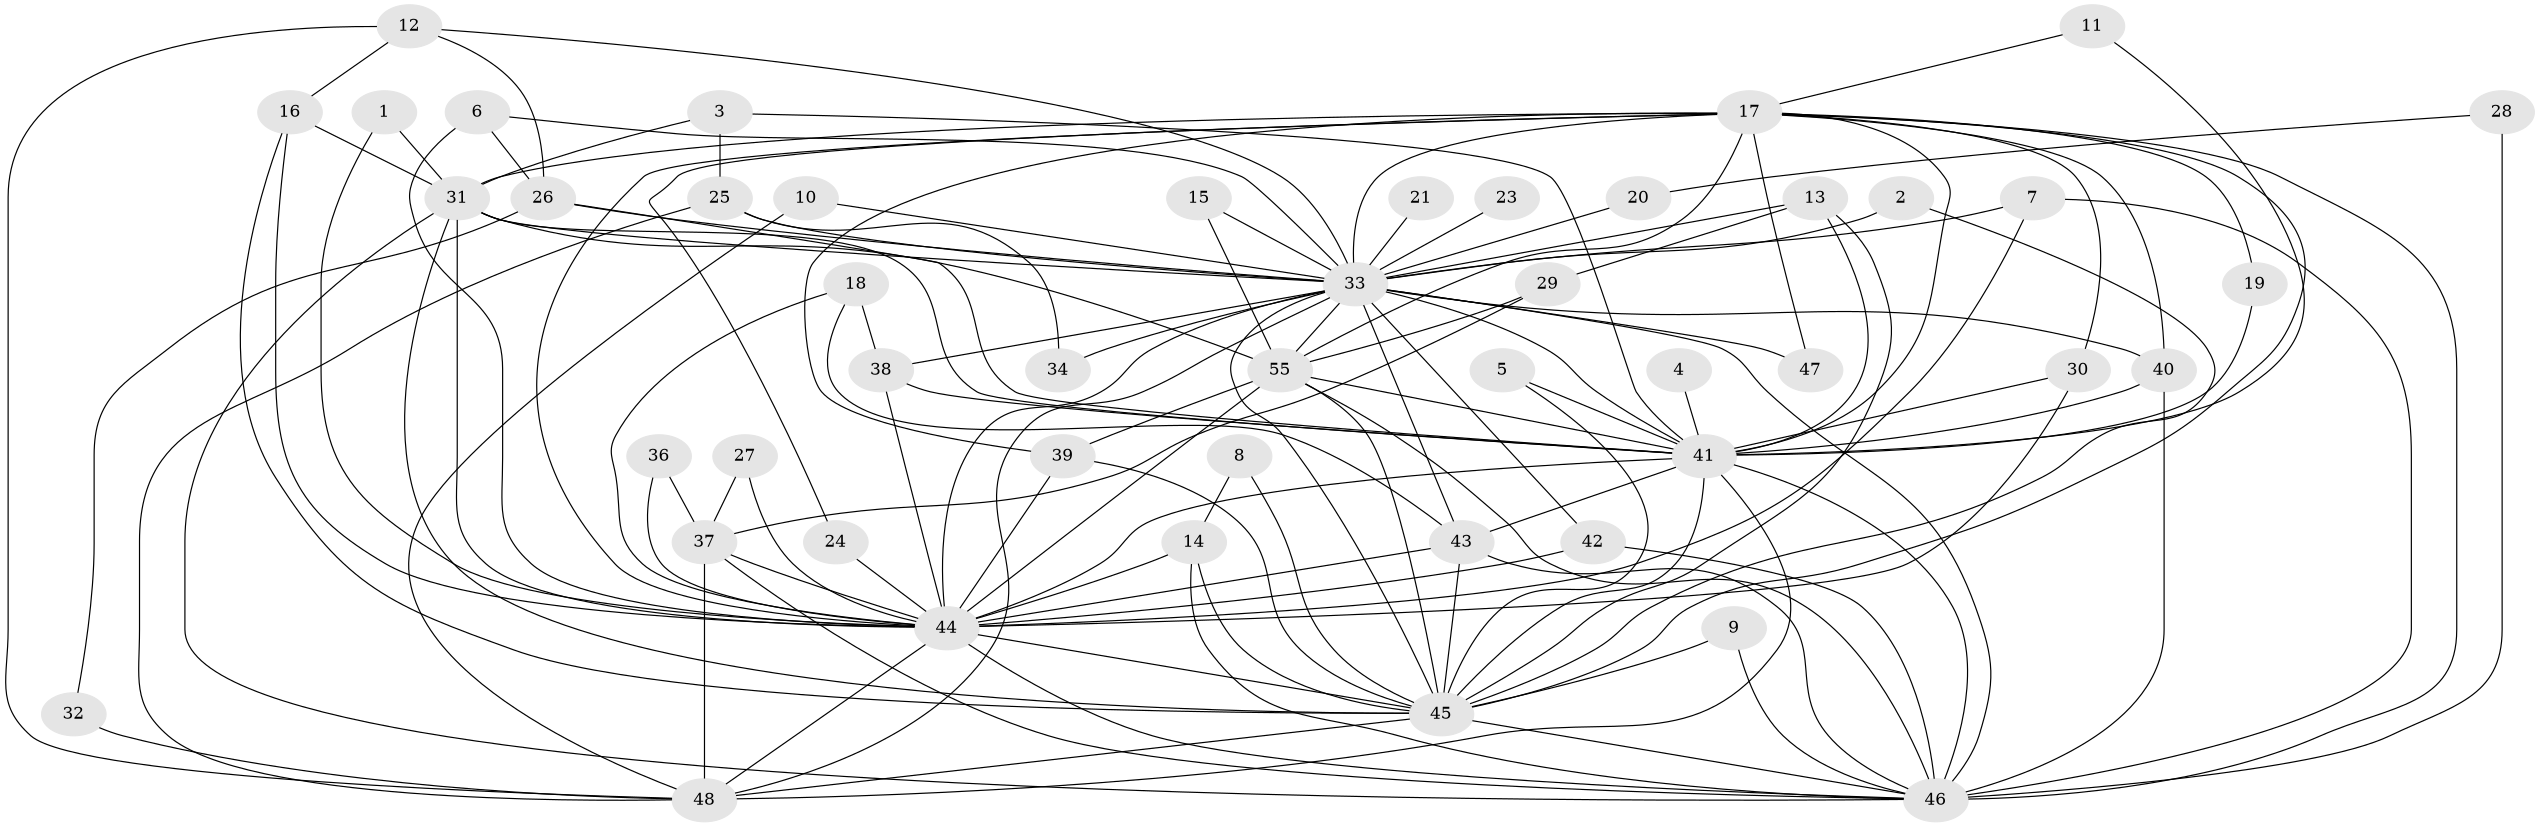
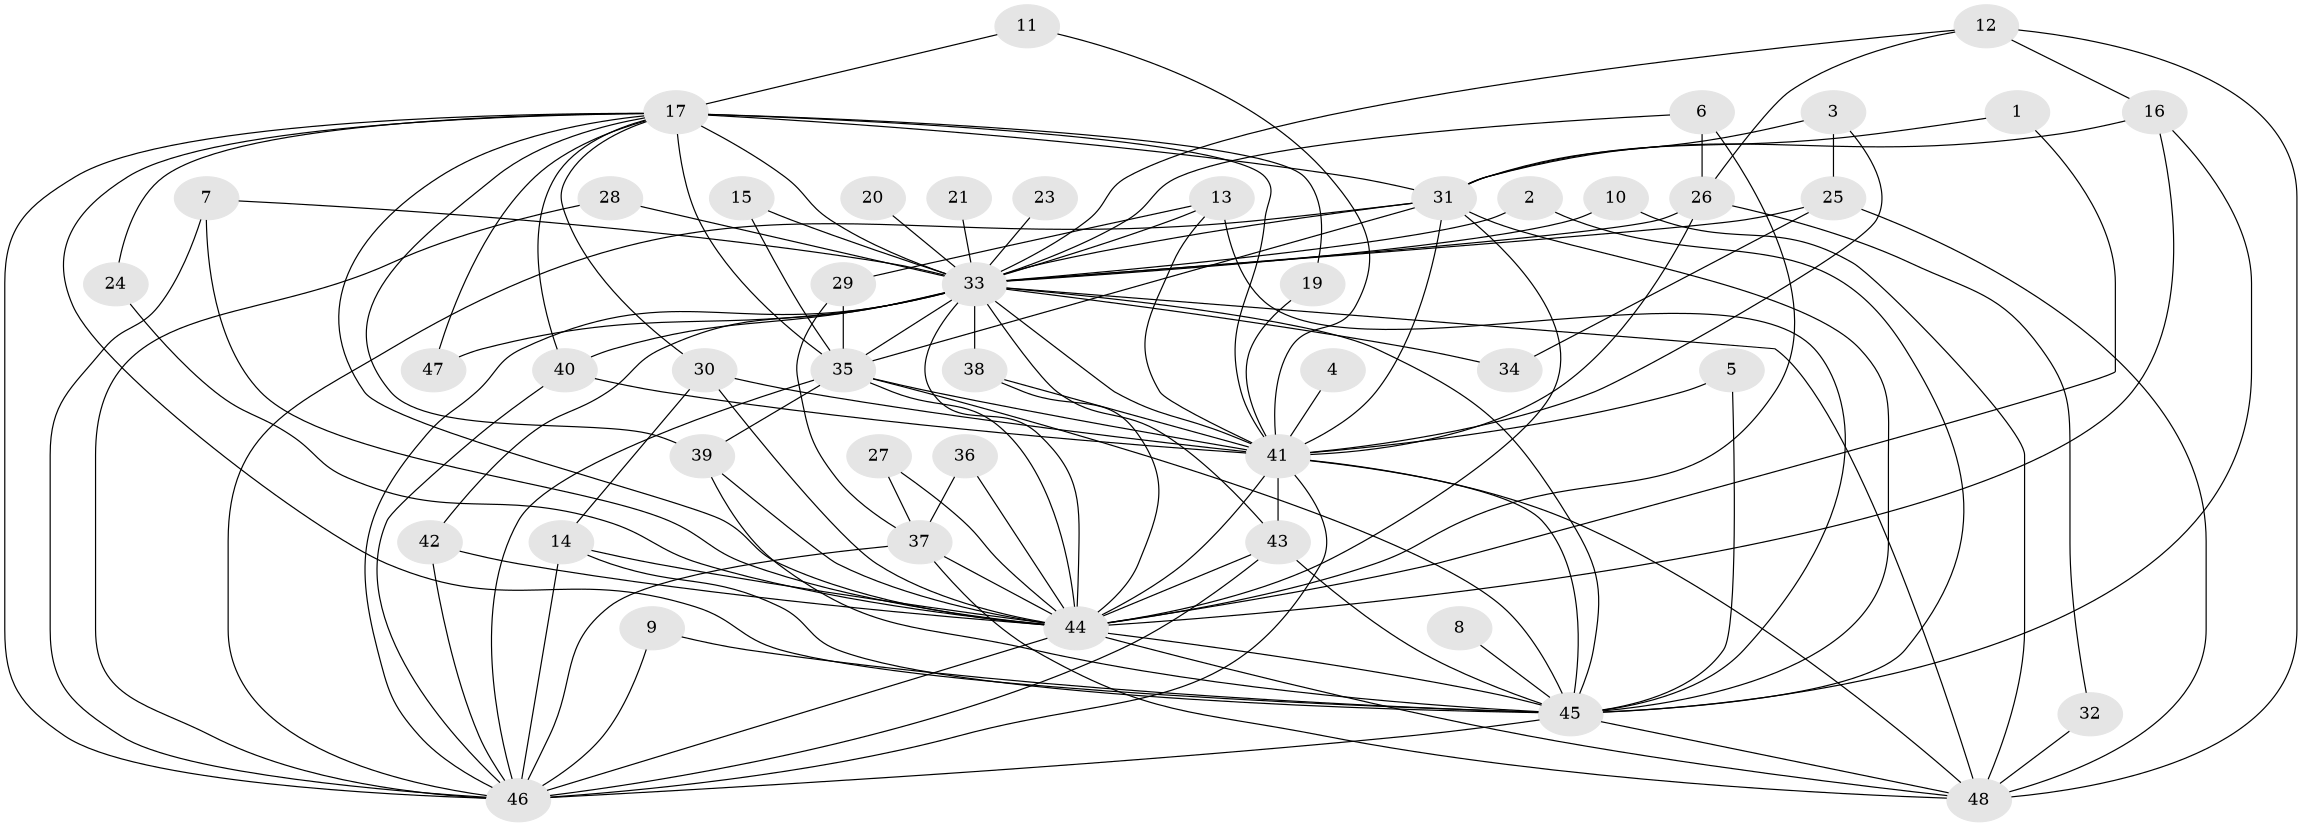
(2069, 146) -> (793, 241)
(856, 284) -> none
(1280, 370) -> (843, 370)
(1220, 494) -> (633, 456)
